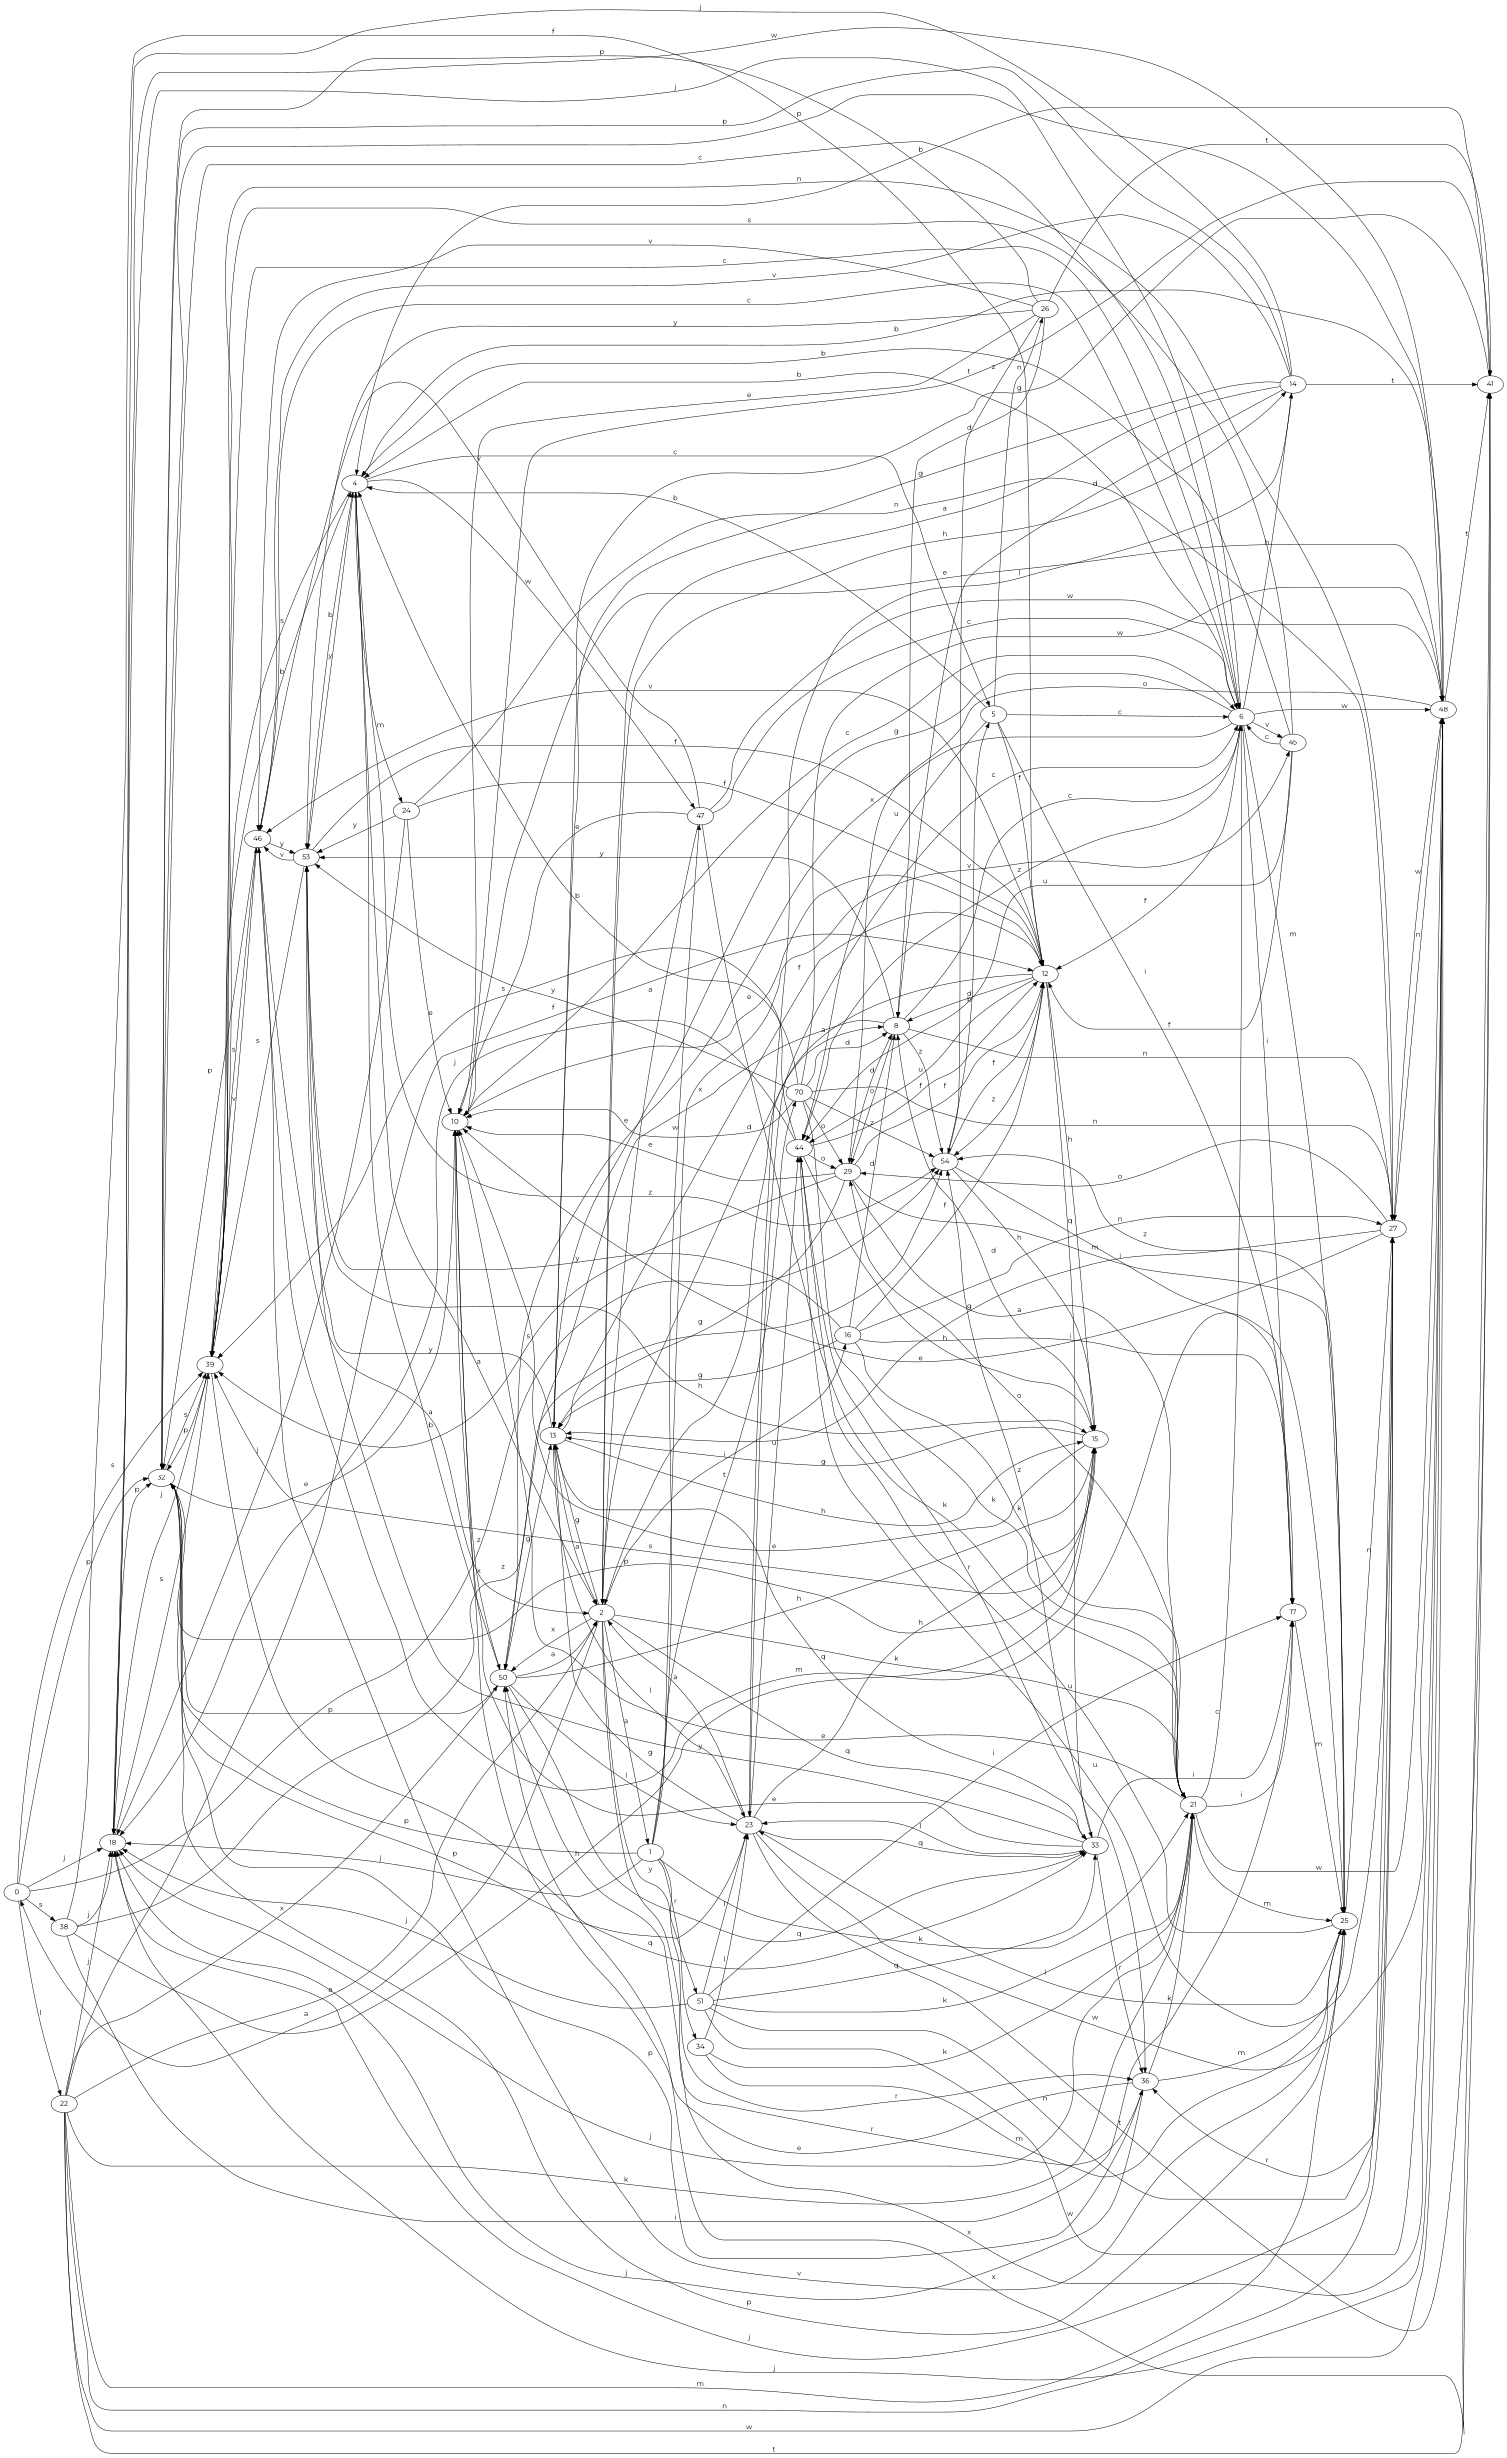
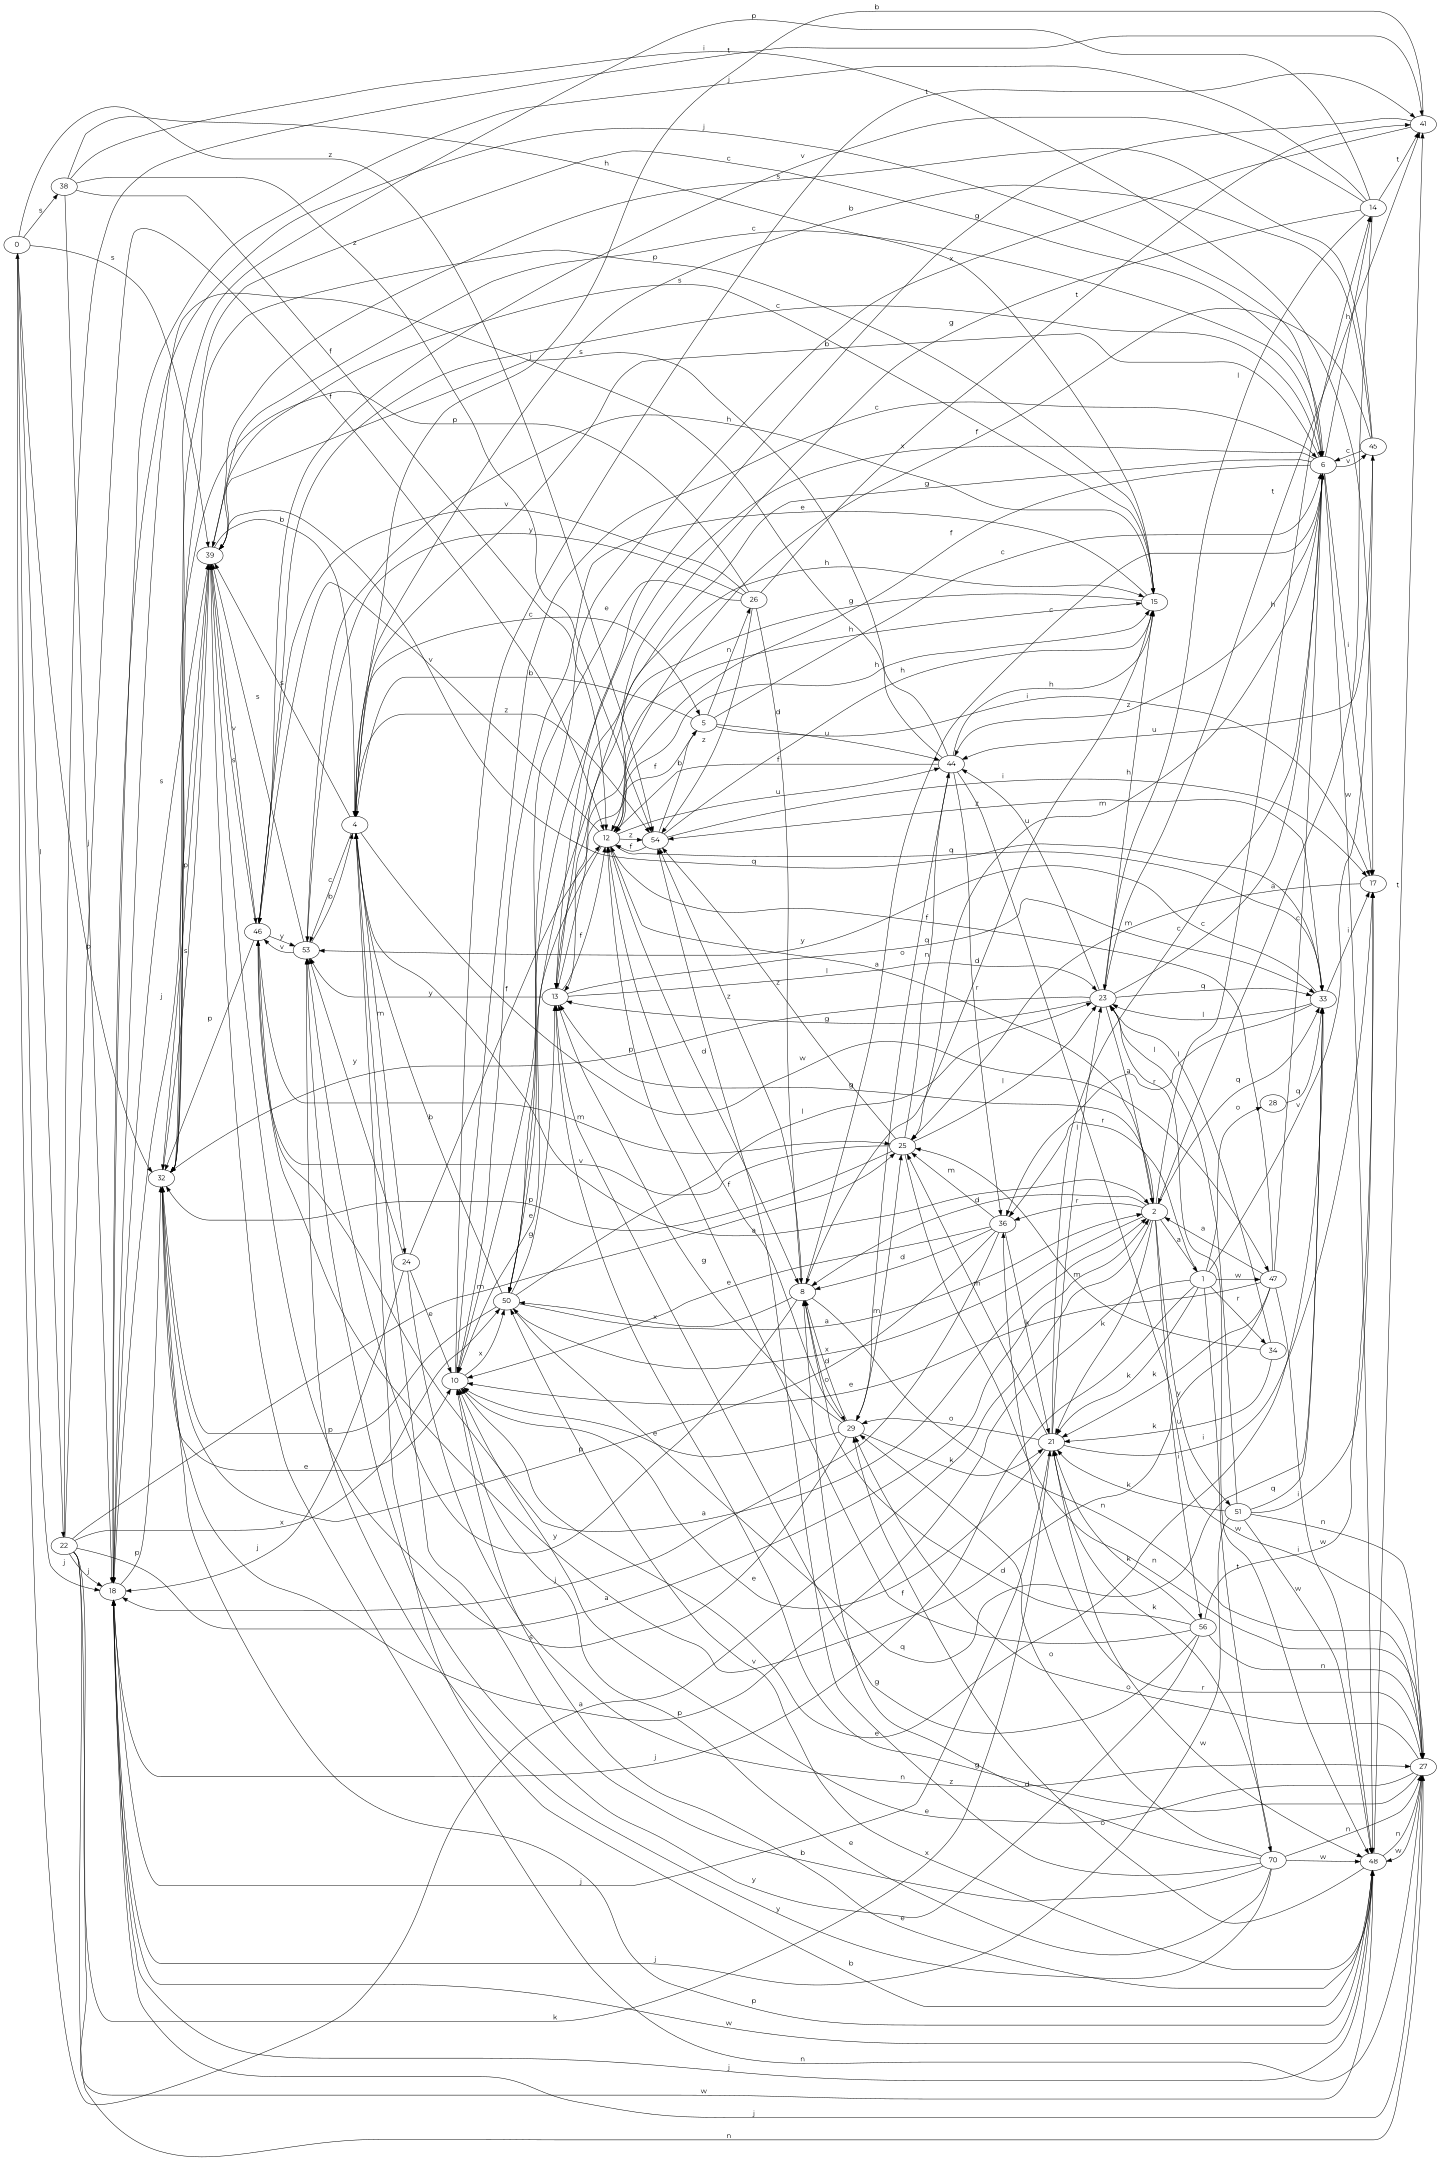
(956, 613) -> (908, 1264)
(331, 656) -> (331, 880)
(703, 747) -> (1056, 941)
none -> (1273, 1103)
none -> (1070, 1222)
(1019, 1310) -> (951, 1461)
(848, 1335) -> (1203, 1628)
(568, 1524) -> none
(1070, 1687) -> (927, 955)
(1188, 1981) -> (1147, 1311)
